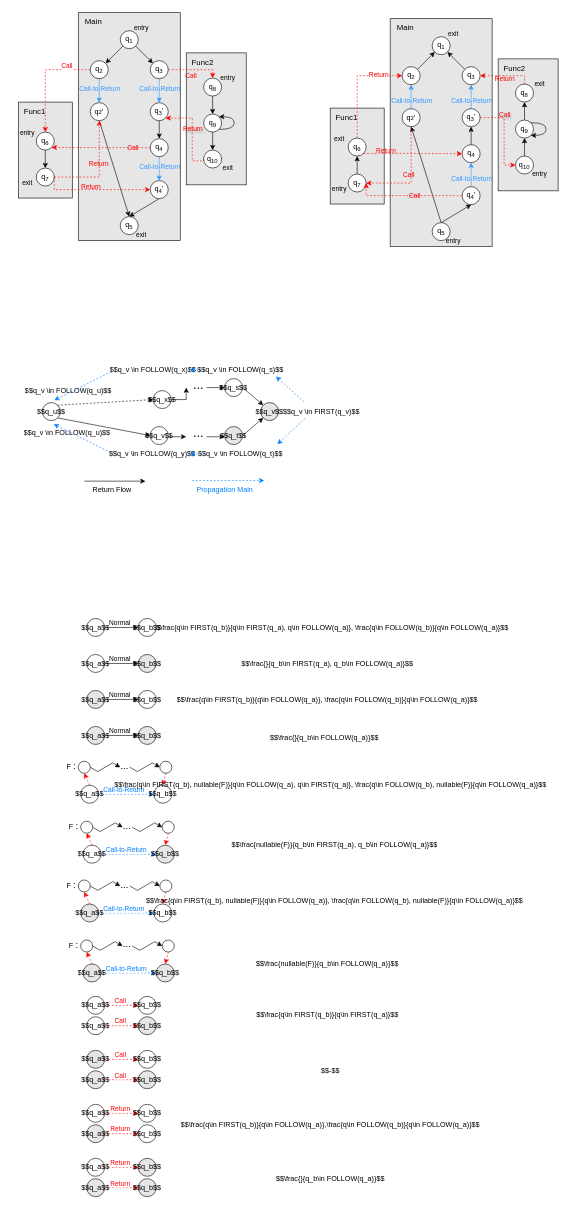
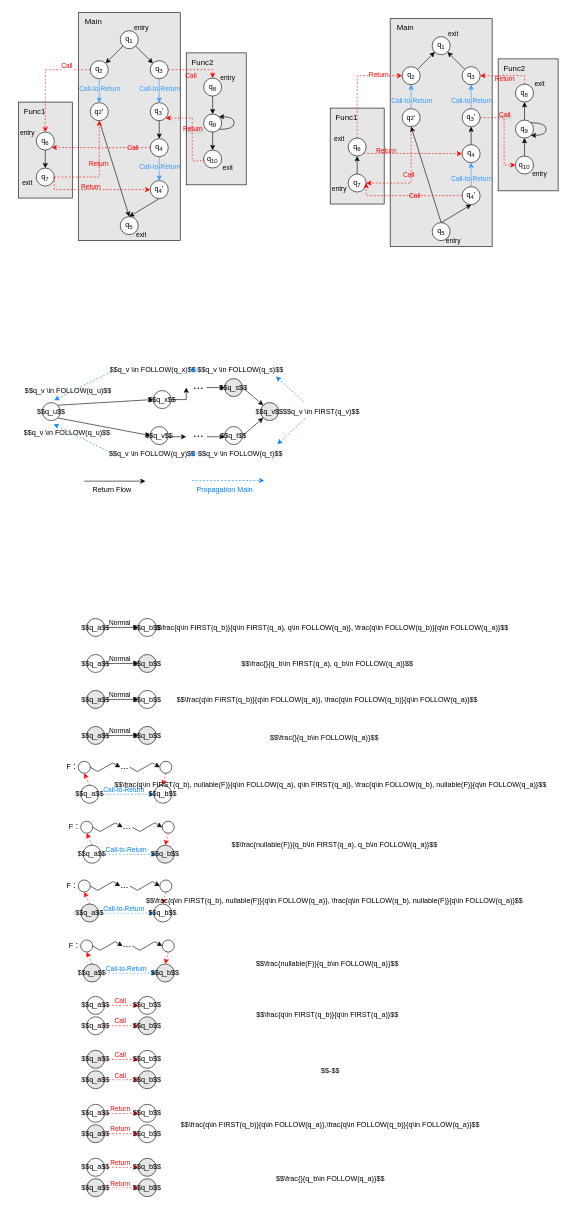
(234, 387) -> (234, 387)
(103, 402) -> (103, 402)
(234, 435) -> (234, 435)
